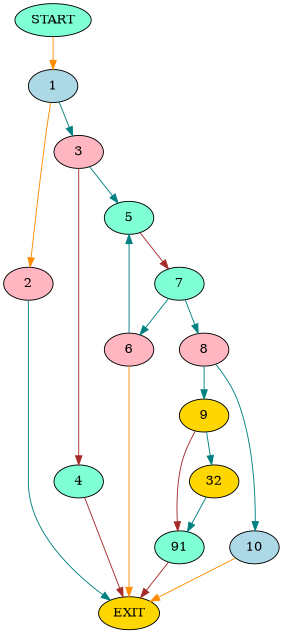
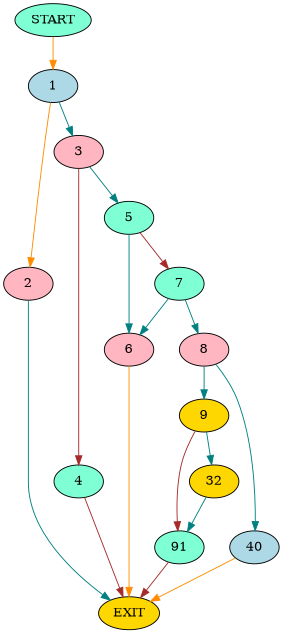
(129, 288) -> (129, 279)
(254, 547) -> (254, 547)
